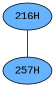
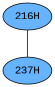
(27, 71) -> (27, 71)
